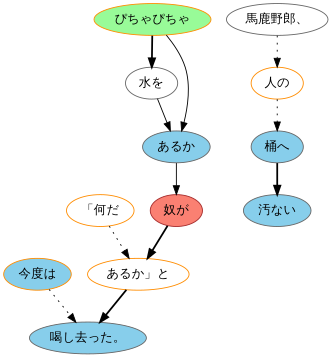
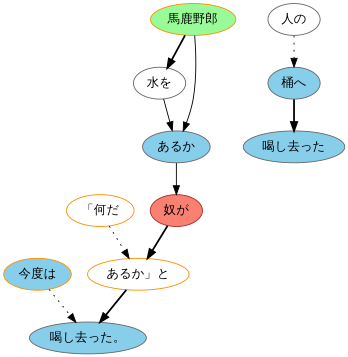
(152, 19) -> (193, 19)
(277, 19) -> none
(277, 83) -> (294, 19)
(277, 211) -> (294, 147)
